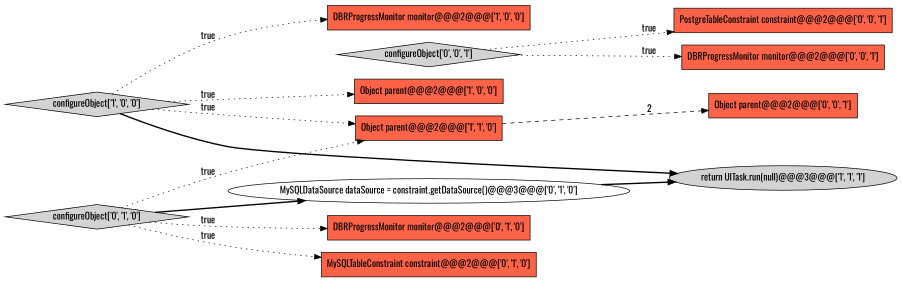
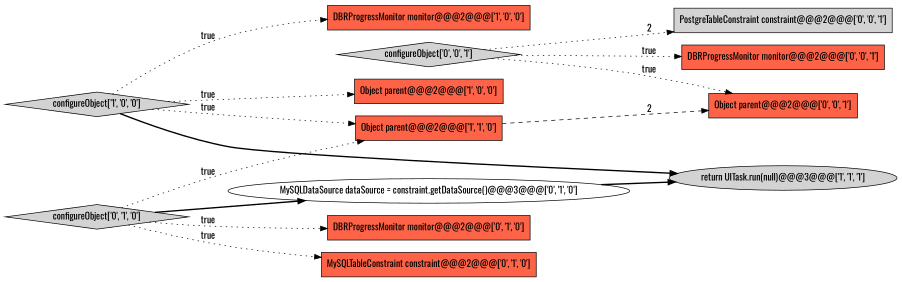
(783, 20) -> (783, 20)
(649, 29) -> (649, 29)
none -> (610, 70)
